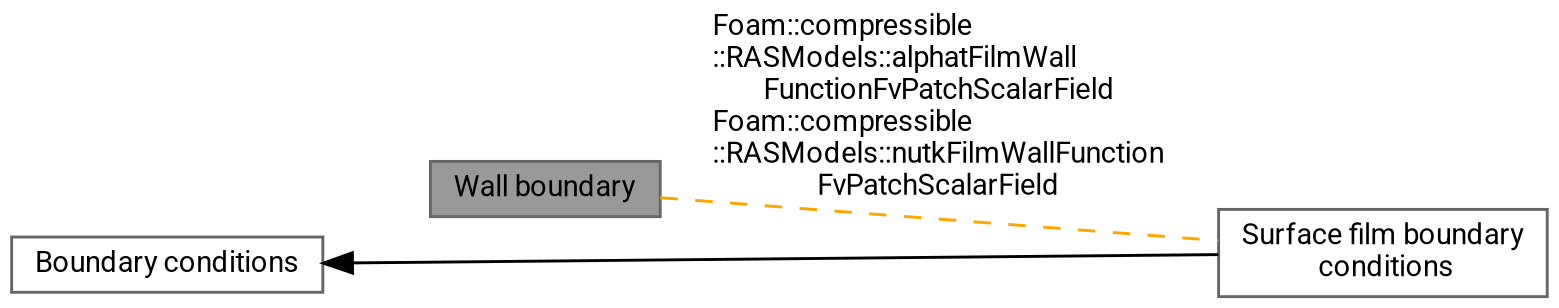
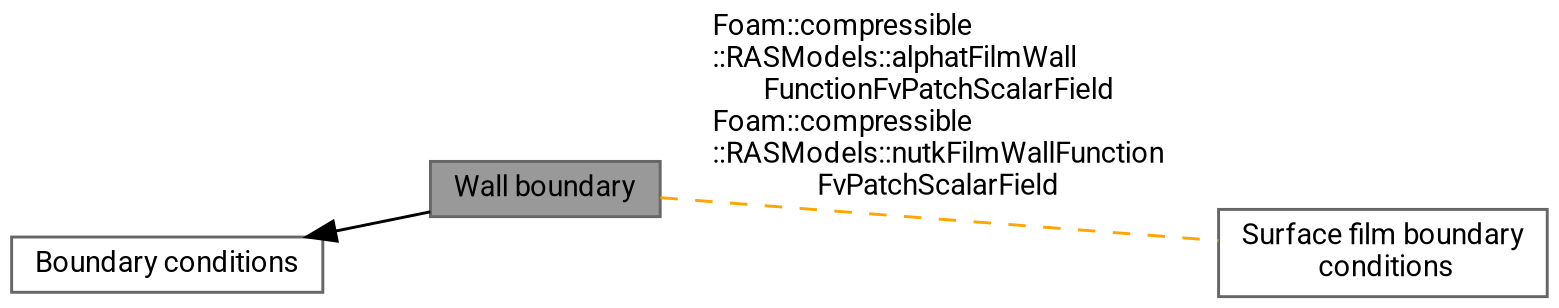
(785, 259) -> (383, 221)
